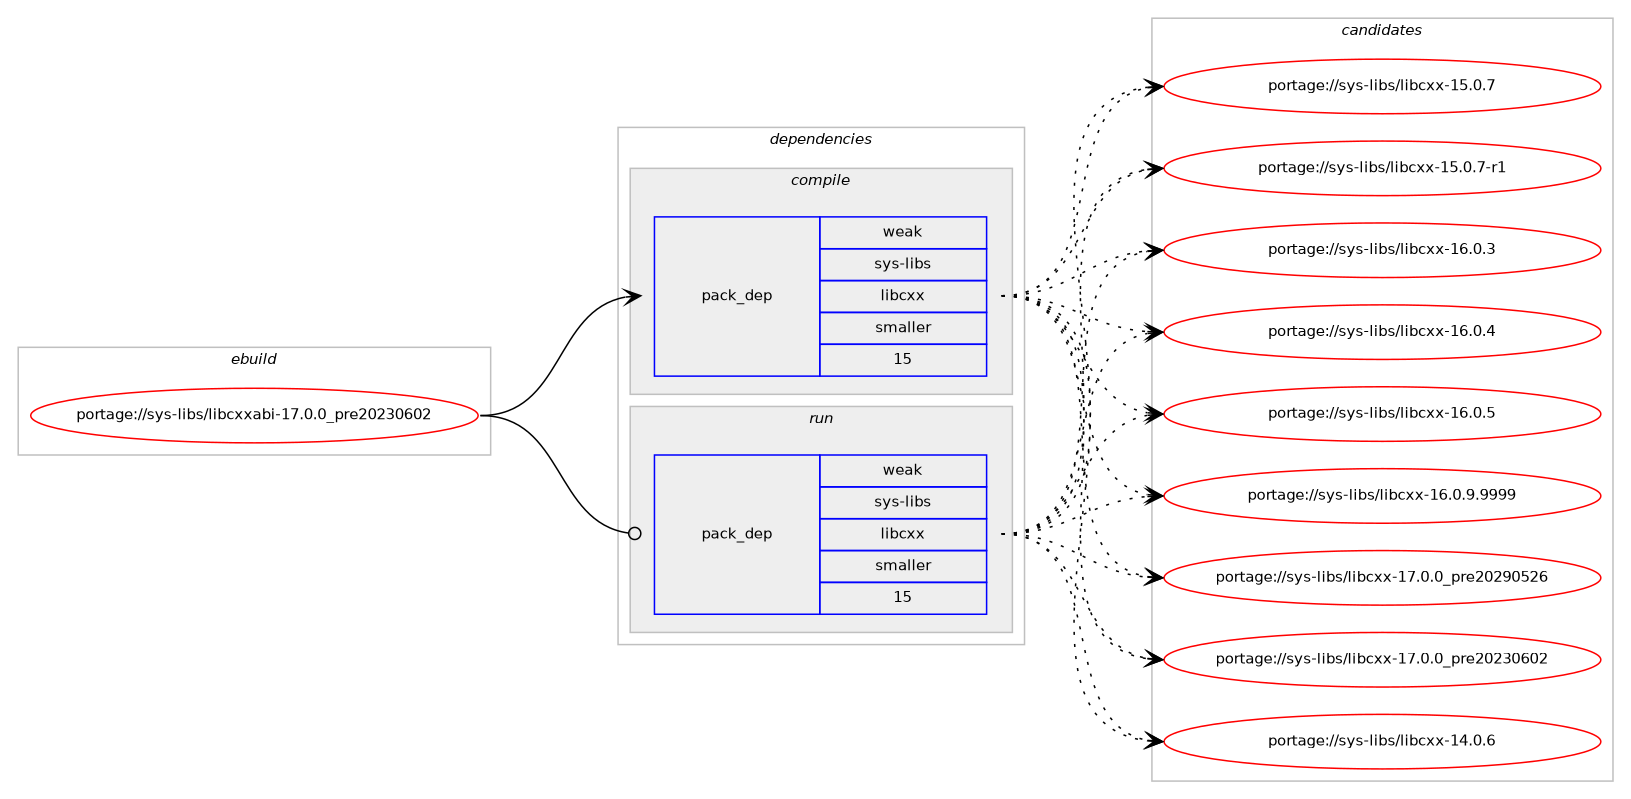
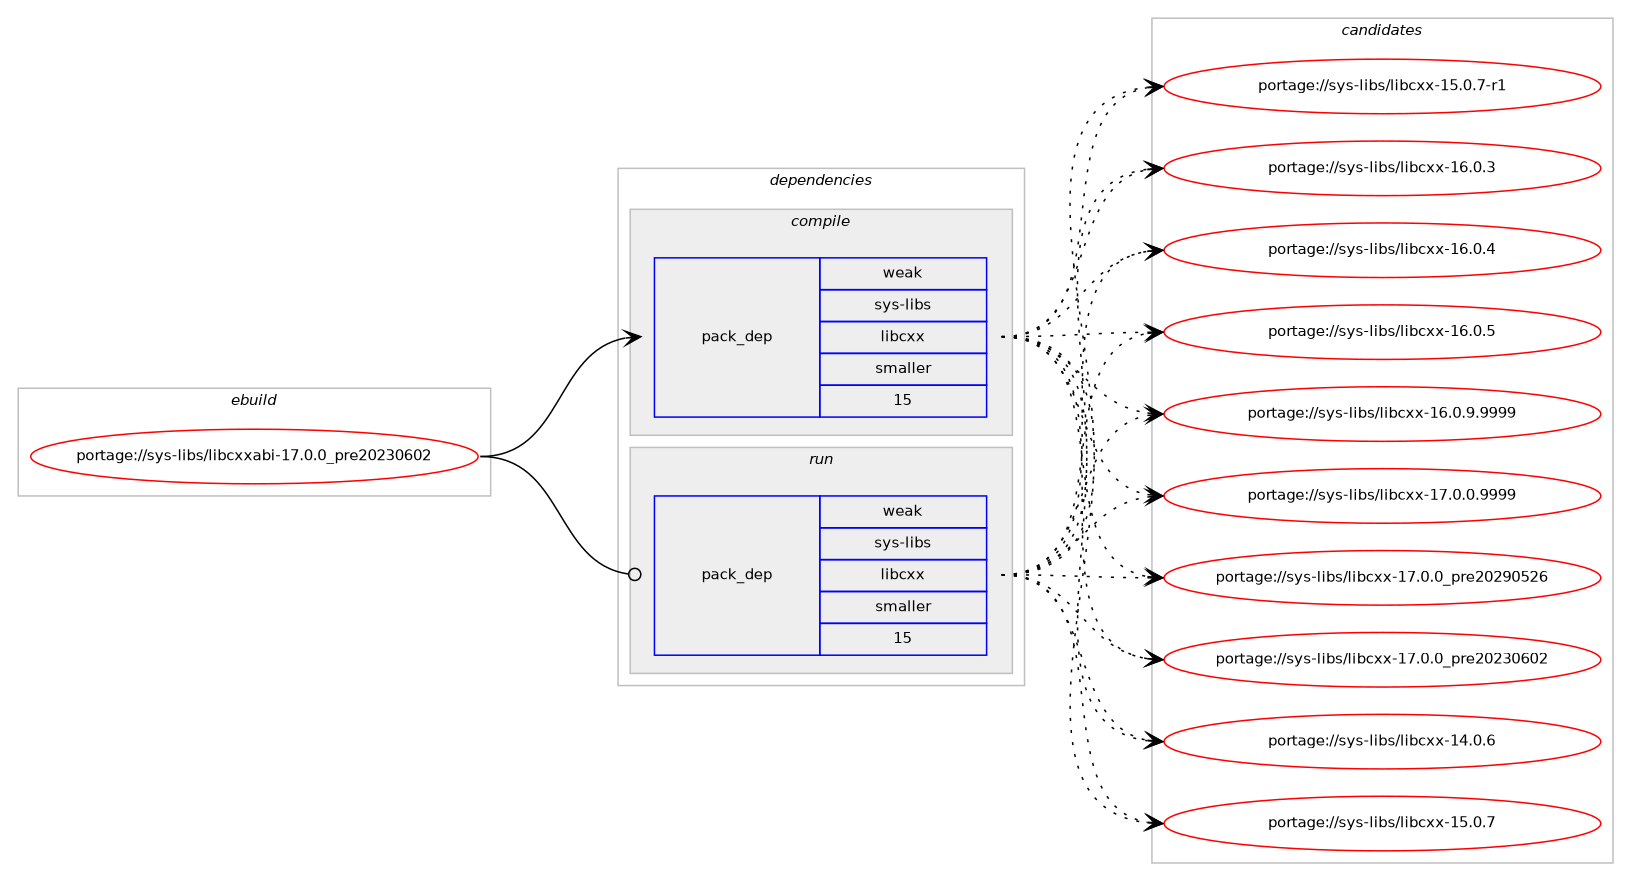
none -> (1382, 496)
